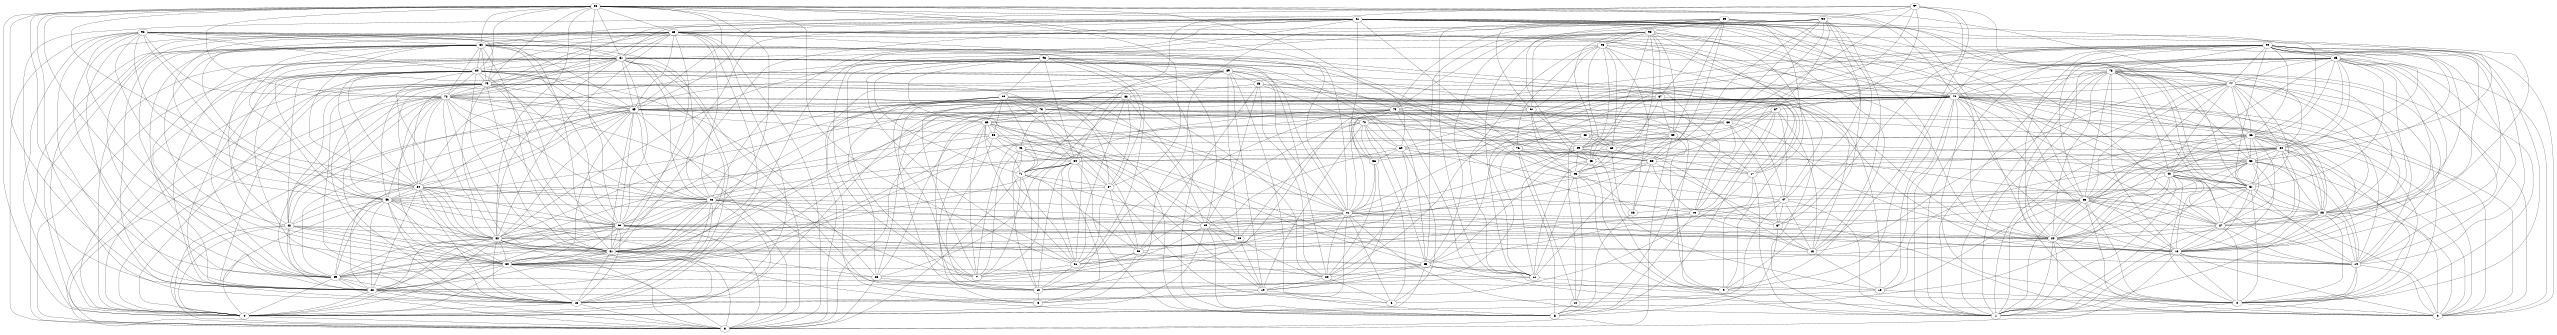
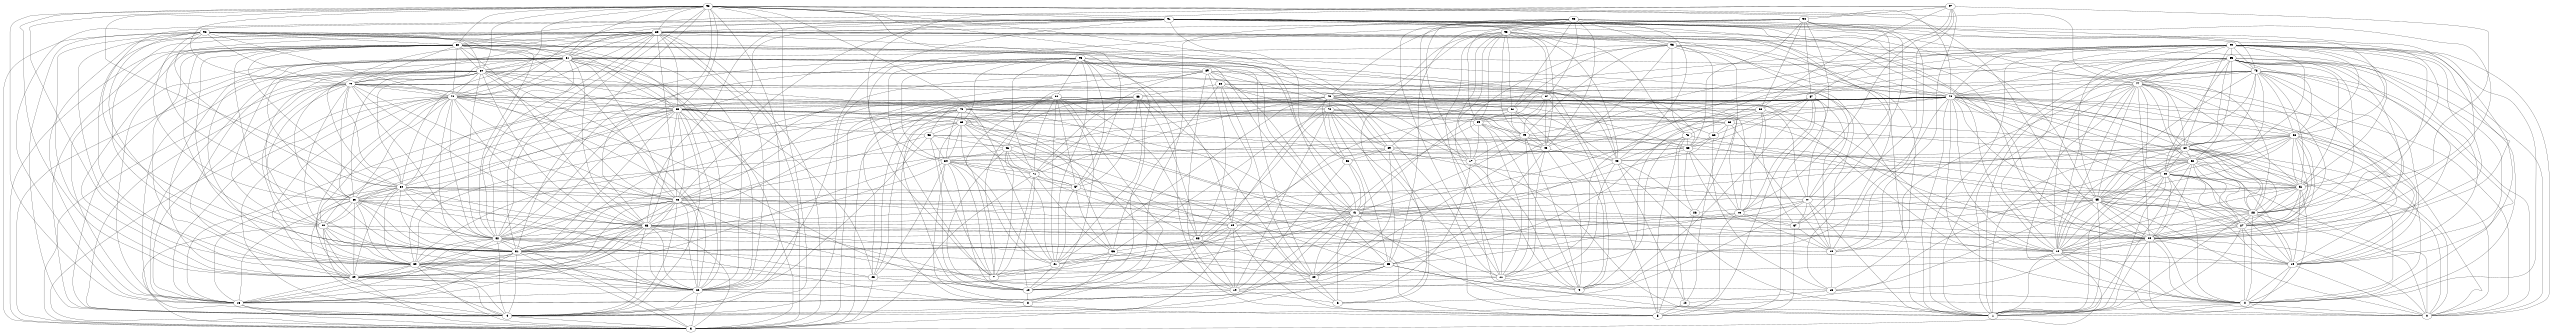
(813, 82) -> none
(1135, 128) -> (1147, 149)
(1344, 158) -> (1317, 156)
none -> (1712, 205)
